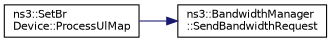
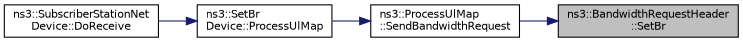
none -> (81, 21)
(252, 21) -> (445, 21)
none -> (648, 21)
